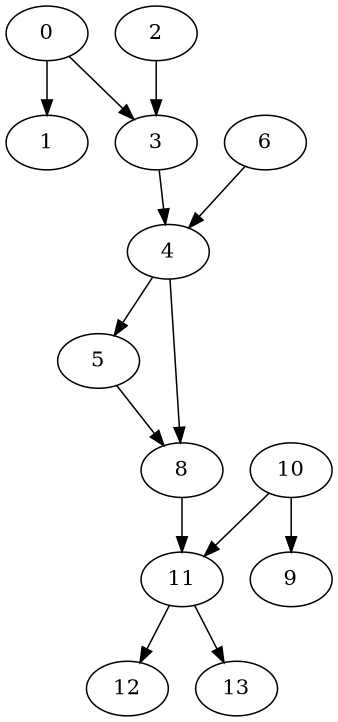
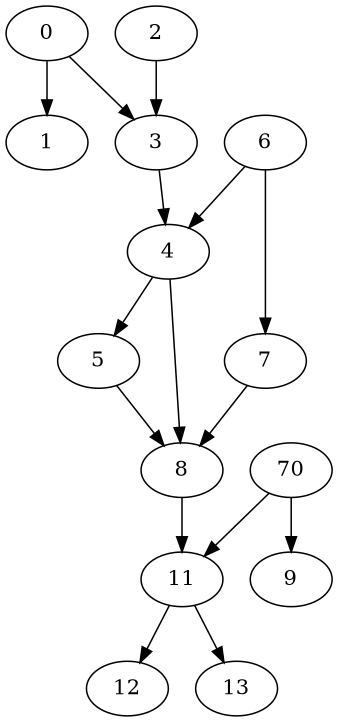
none -> (265, 361)
(291, 470) -> (291, 470)
